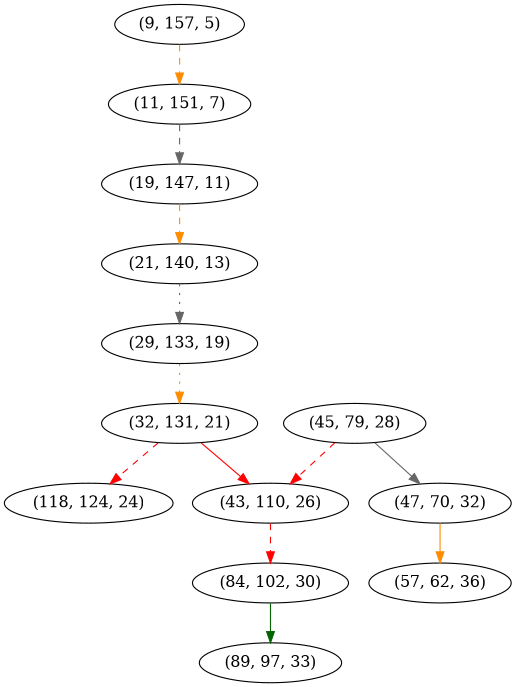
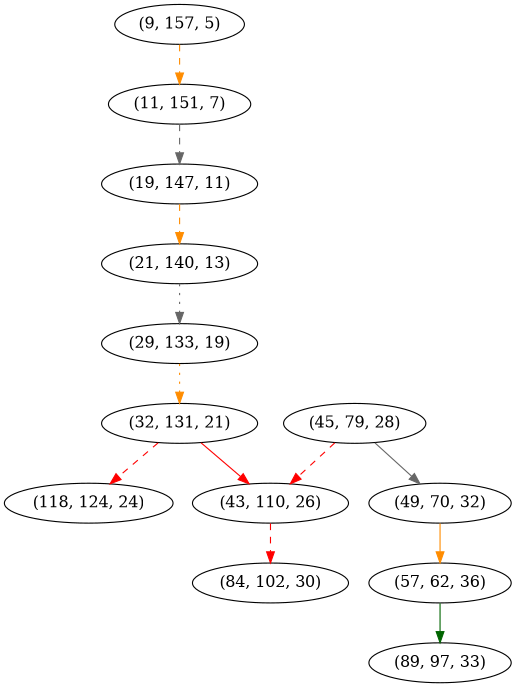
(440, 503) -> (440, 503)
(270, 617) -> (440, 617)
